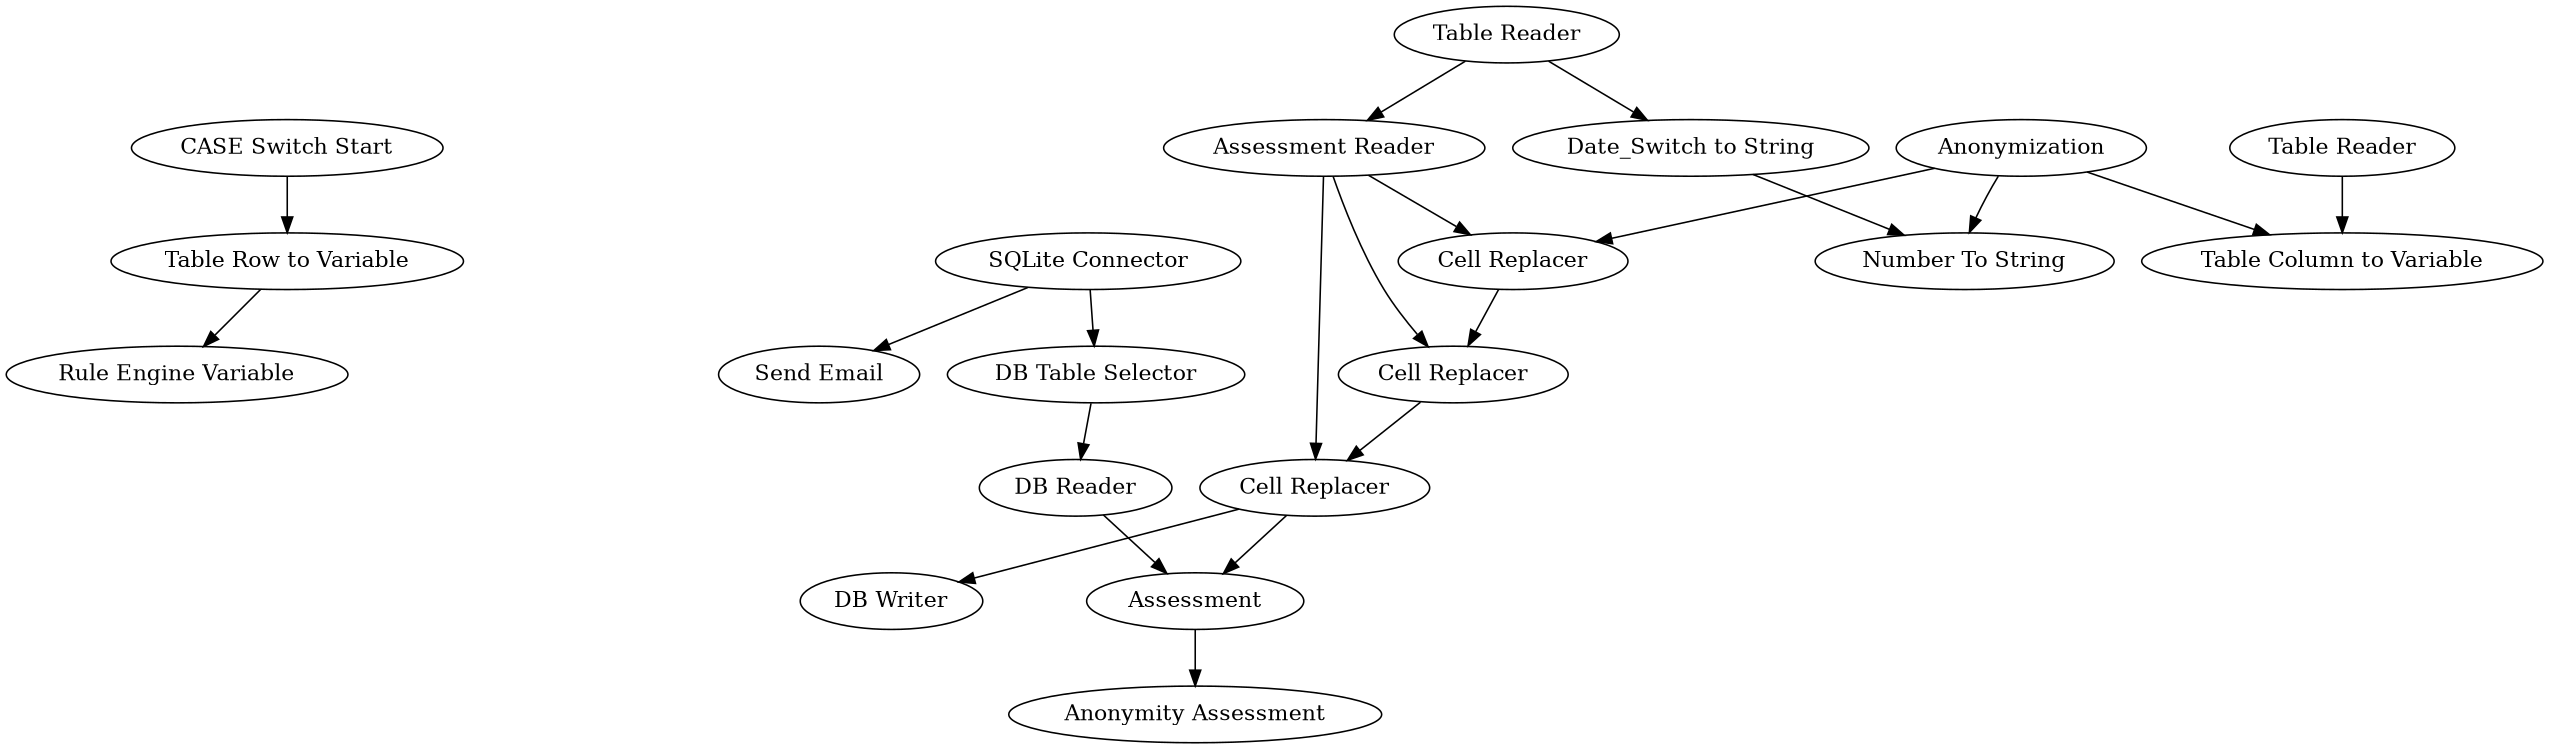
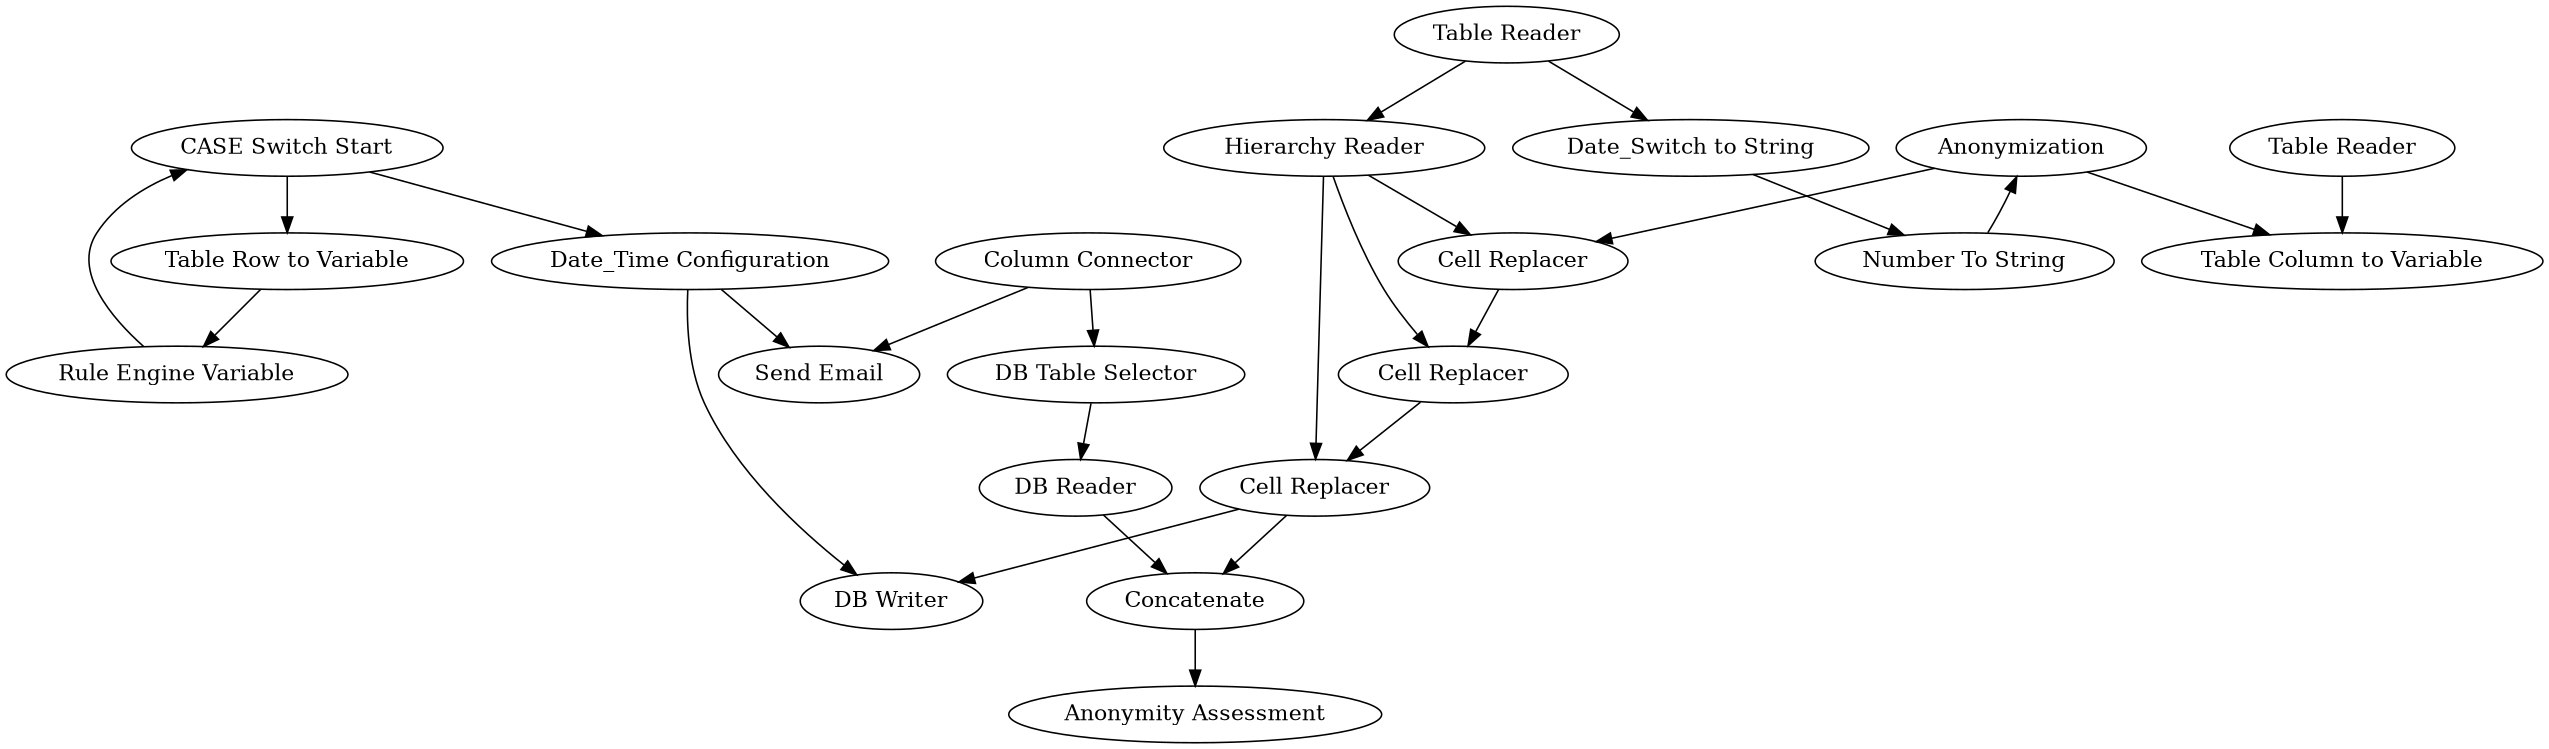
(1324, 148) -> (1324, 148)
(1987, 197) -> (2000, 212)
none -> (90, 250)
none -> (690, 261)
(1088, 261) -> (1088, 261)
(1195, 601) -> (1195, 601)
